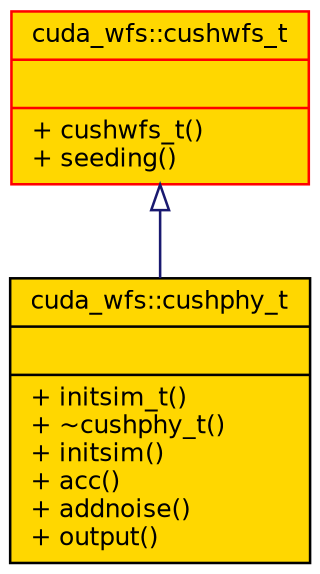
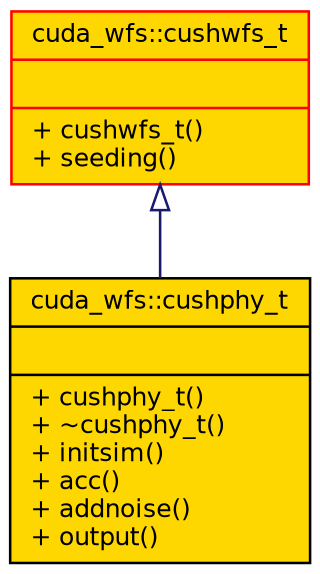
(109, 398) -> (118, 398)
